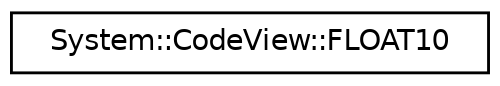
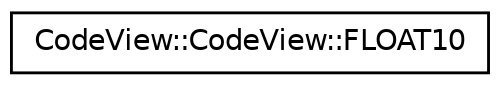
(250, 43) -> (250, 43)
